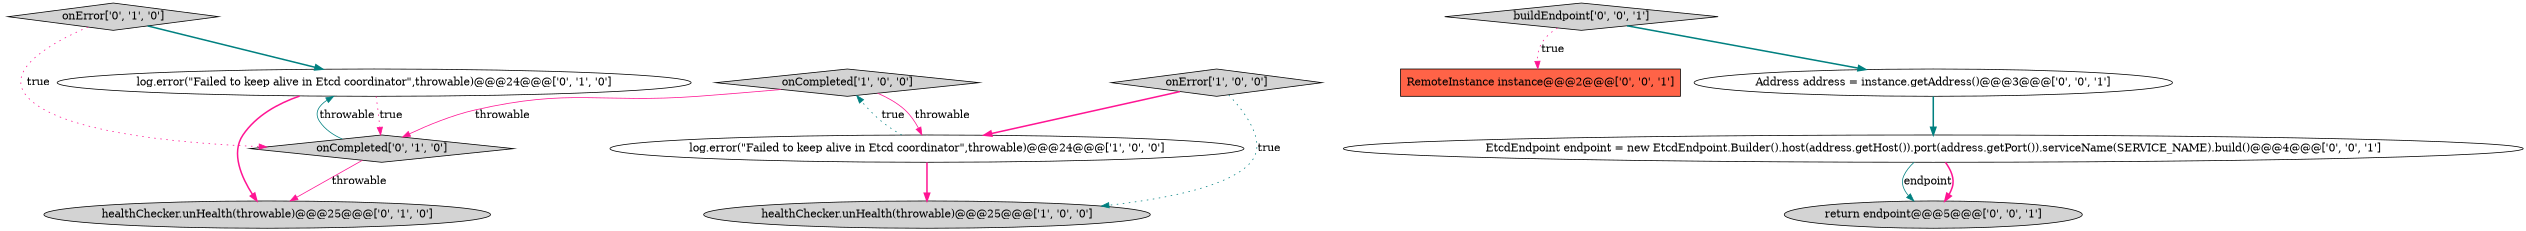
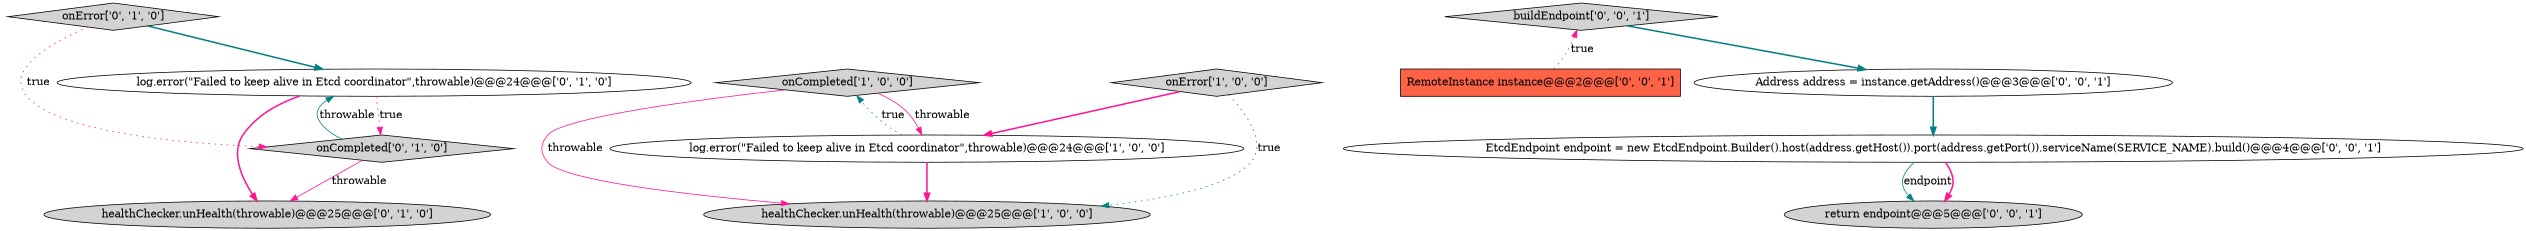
(1543, 42) -> (1566, 54)
(593, 98) -> (542, 147)
